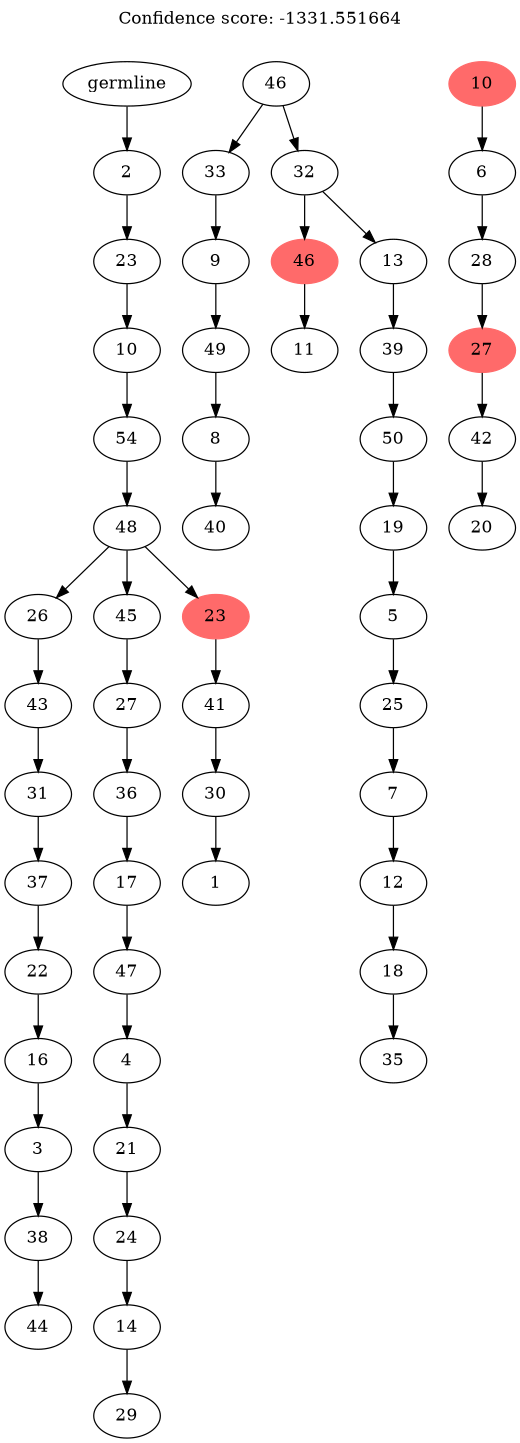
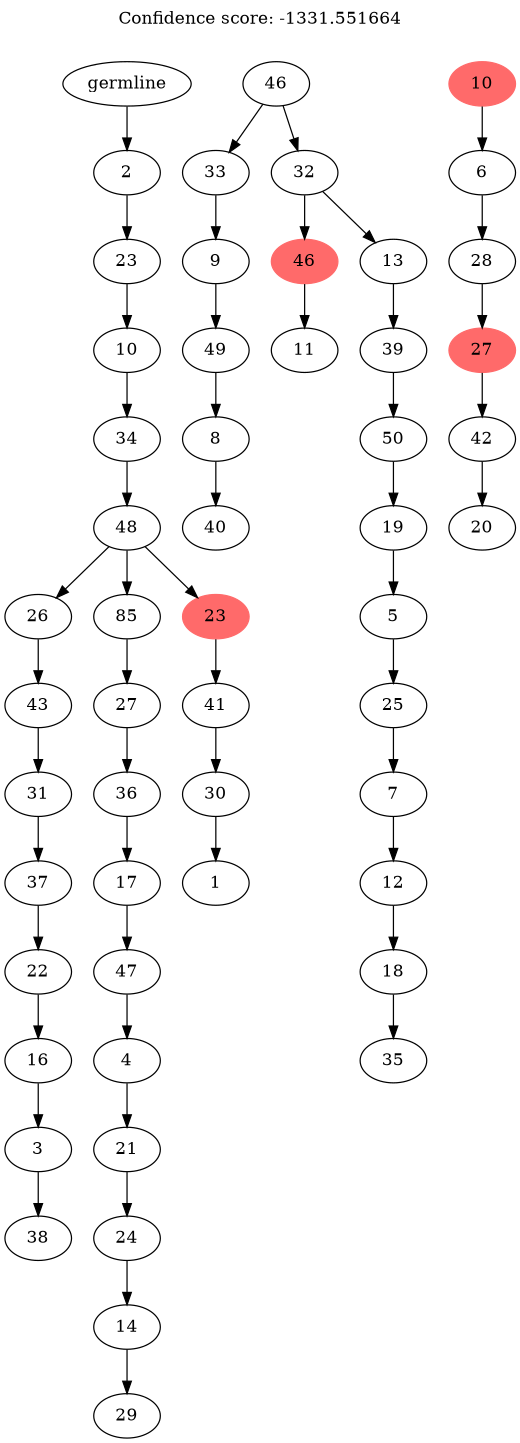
(127, 439) -> (127, 439)
(127, 617) -> (127, 617)
(38, 1327) -> none
